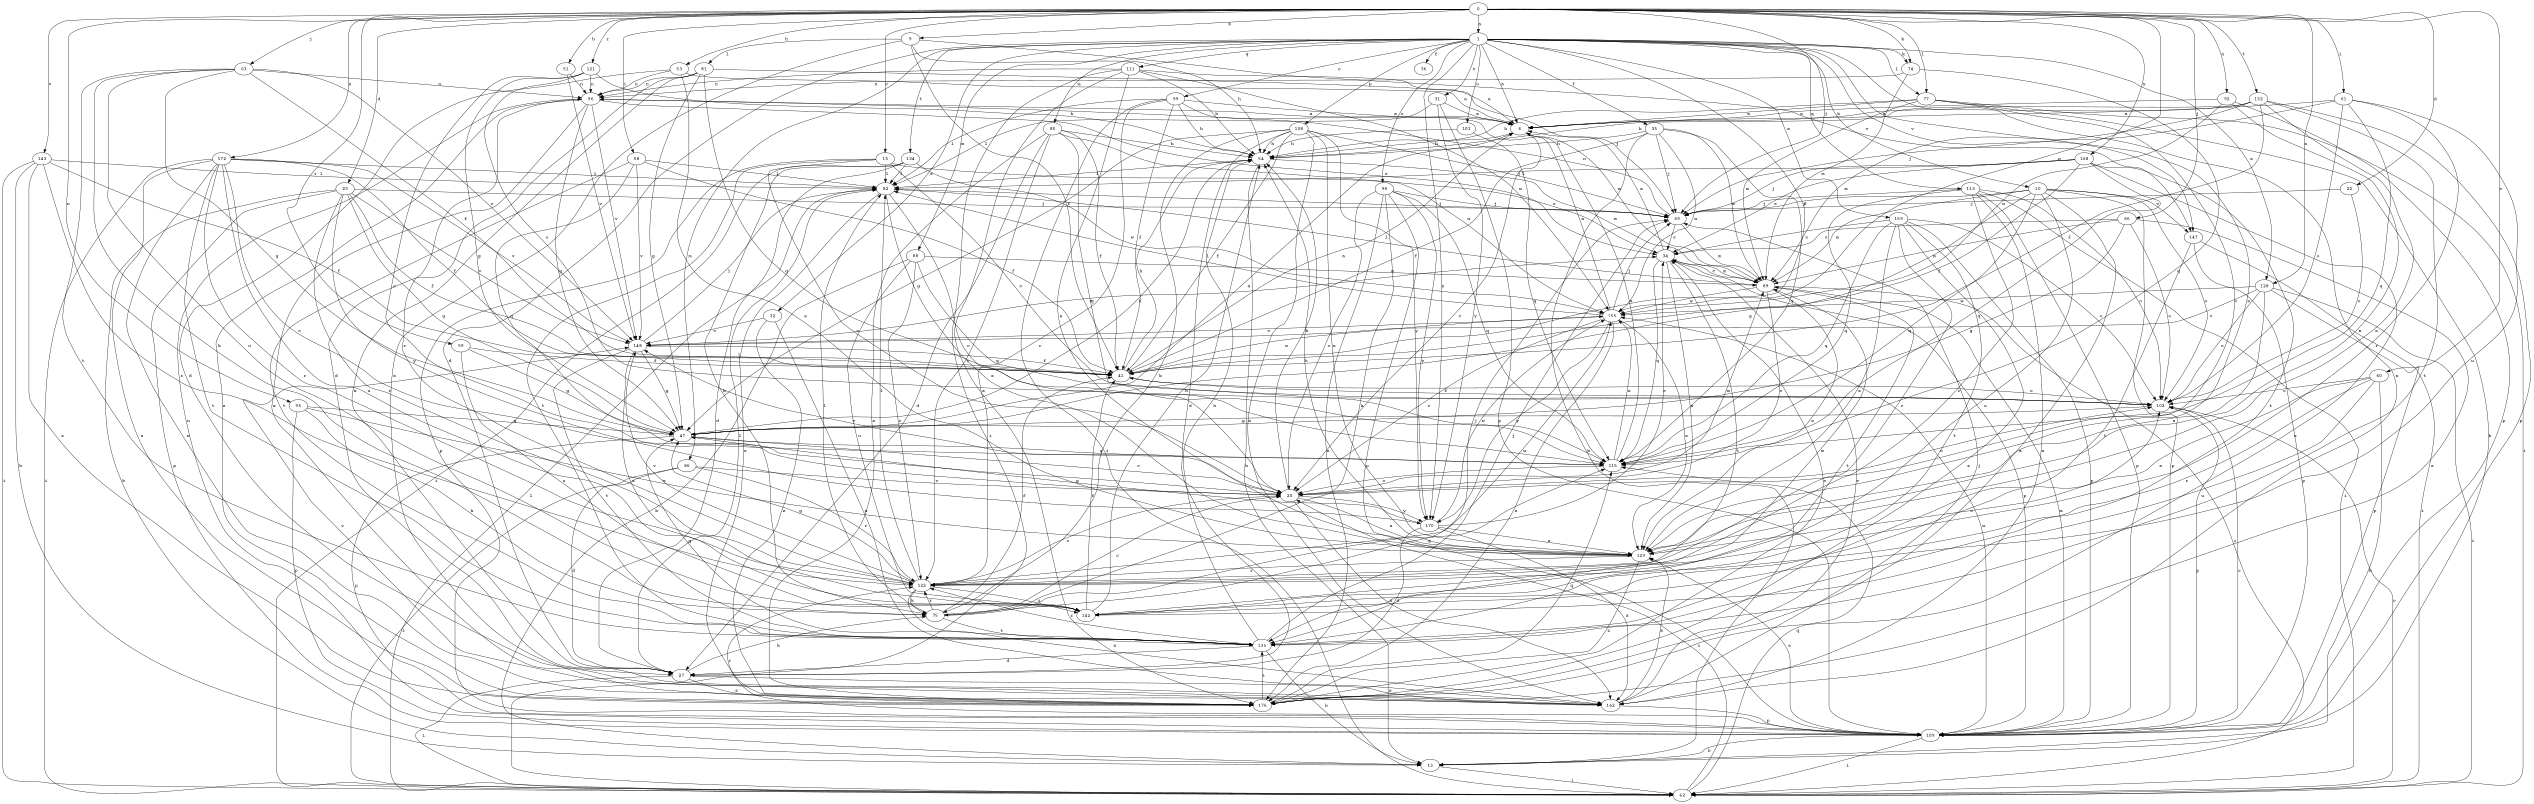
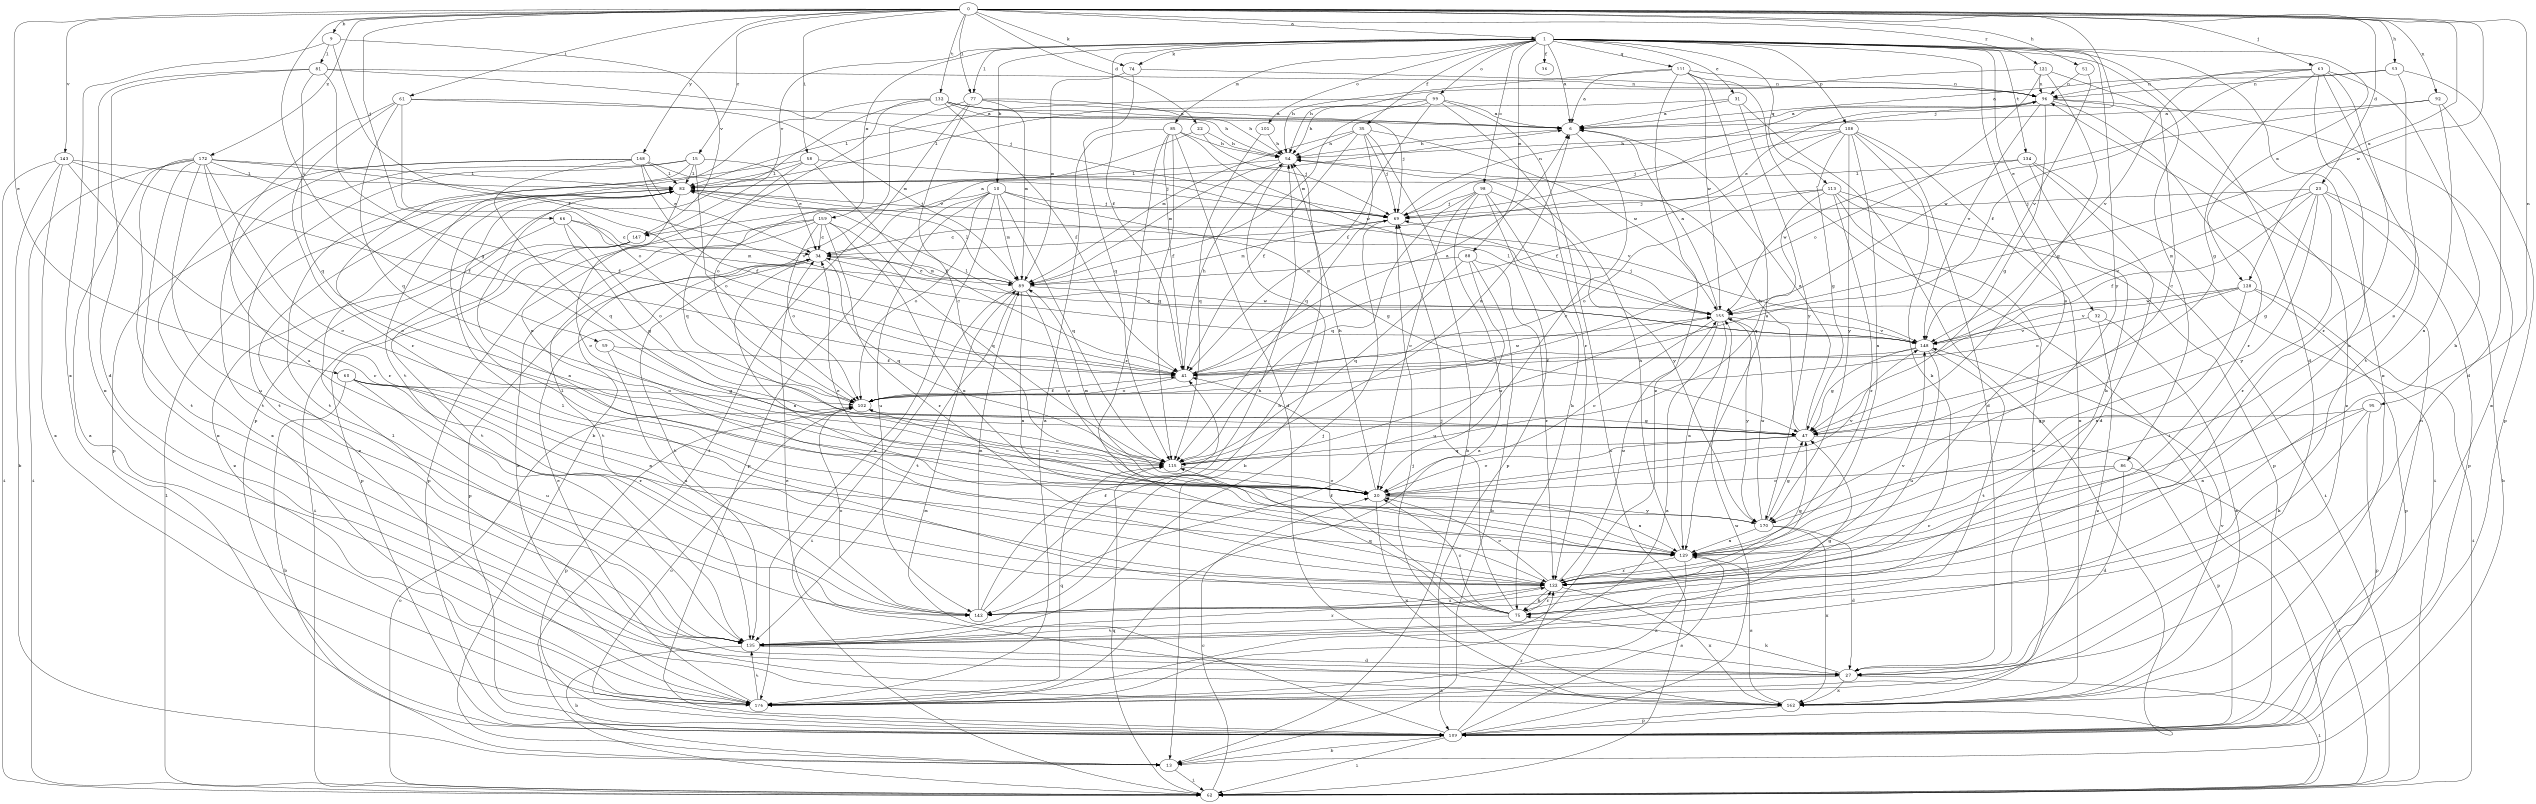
(1103, 61) -> (1240, 149)
none -> (2125, 504)
